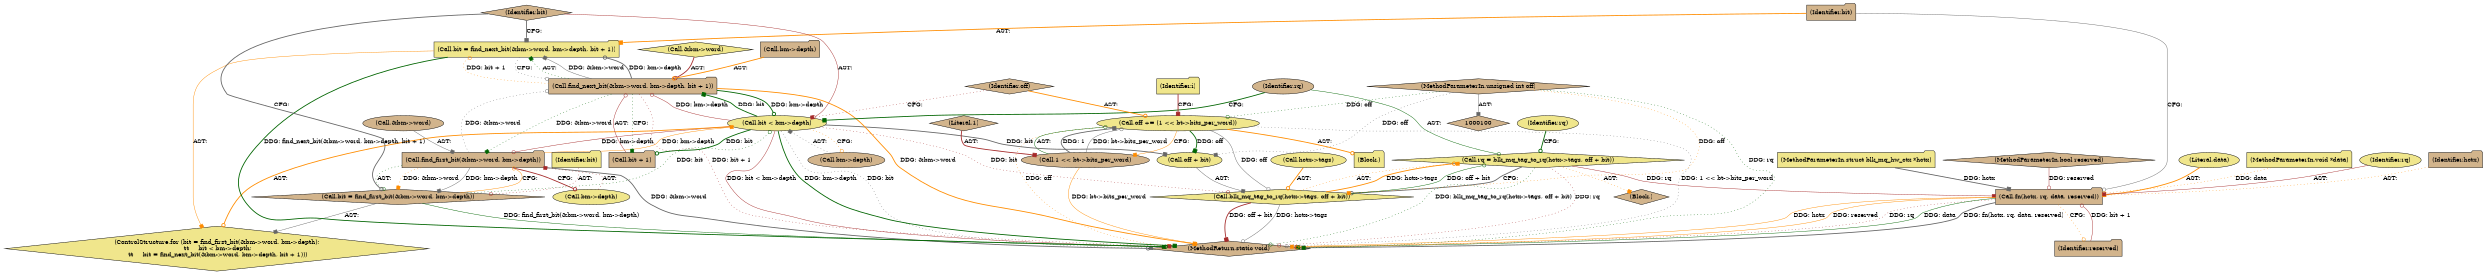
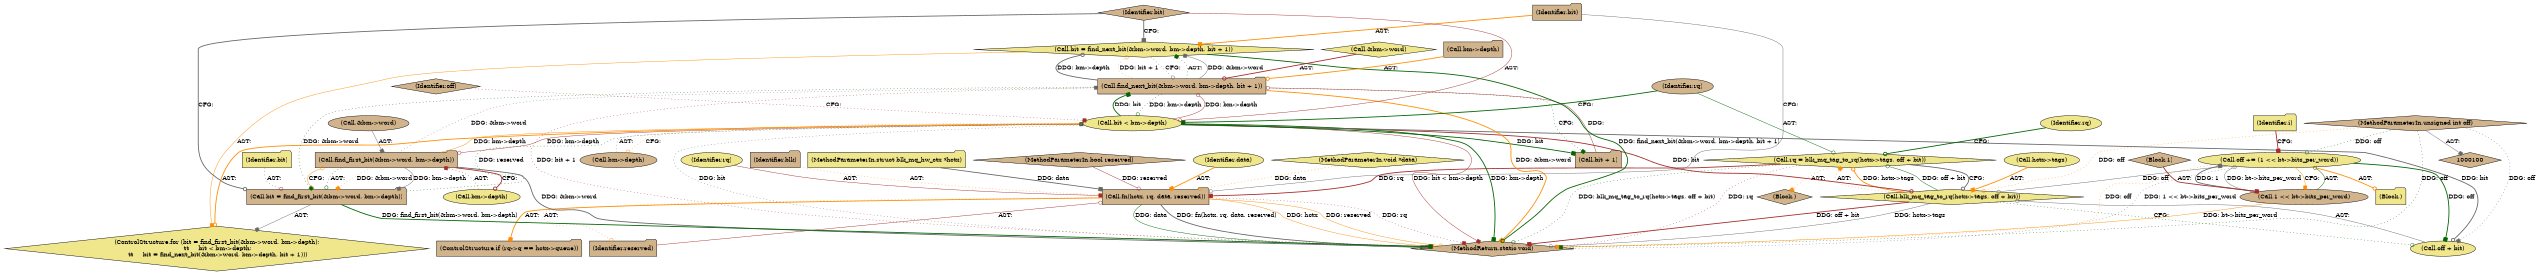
(527, 50) -> (1144, 50)
(748, 95) -> (1149, 102)
(1086, 103) -> none
(485, 104) -> (581, 98)
(549, 119) -> (541, 96)
(623, 123) -> (1597, 123)
(964, 123) -> (2160, 160)
(994, 142) -> (1860, 140)
(713, 146) -> (1455, 137)
(690, 160) -> (501, 160)
(1761, 160) -> (2435, 179)
(2209, 160) -> (1228, 160)
(2299, 160) -> (1368, 160)
(2456, 160) -> (775, 160)
(1010, 171) -> (1548, 139)
(1637, 174) -> (2170, 143)
(1296, 177) -> (2002, 179)
(1980, 179) -> (1053, 179)
(1217, 182) -> (2224, 205)
(1781, 191) -> (1495, 169)
(398, 197) -> (327, 197)
(2078, 215) -> (552, 215)
(2111, 215) -> (1006, 215)
none -> (2183, 221)
(680, 231) -> (638, 226)
none -> (509, 249)
